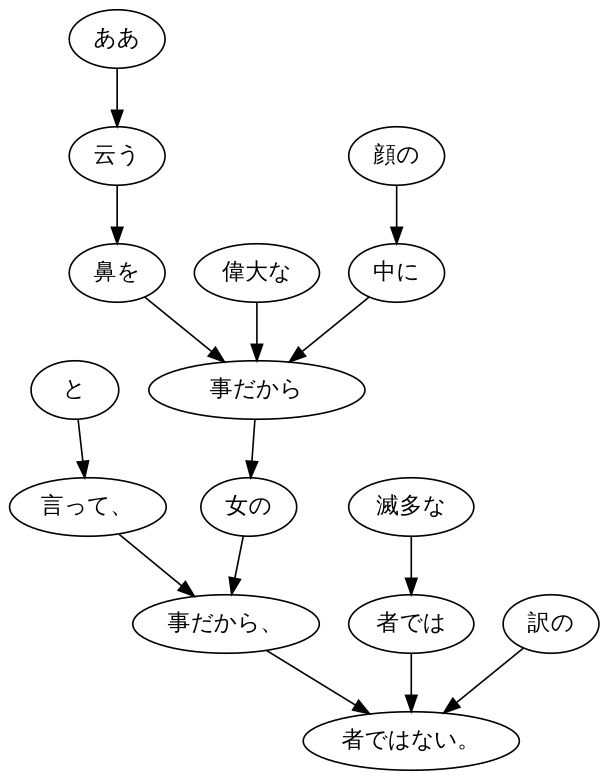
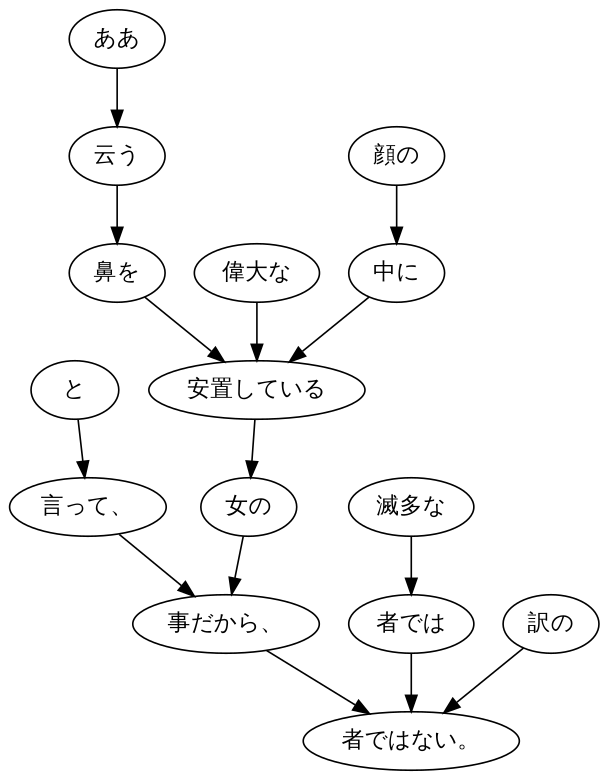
(257, 390) -> (257, 390)
